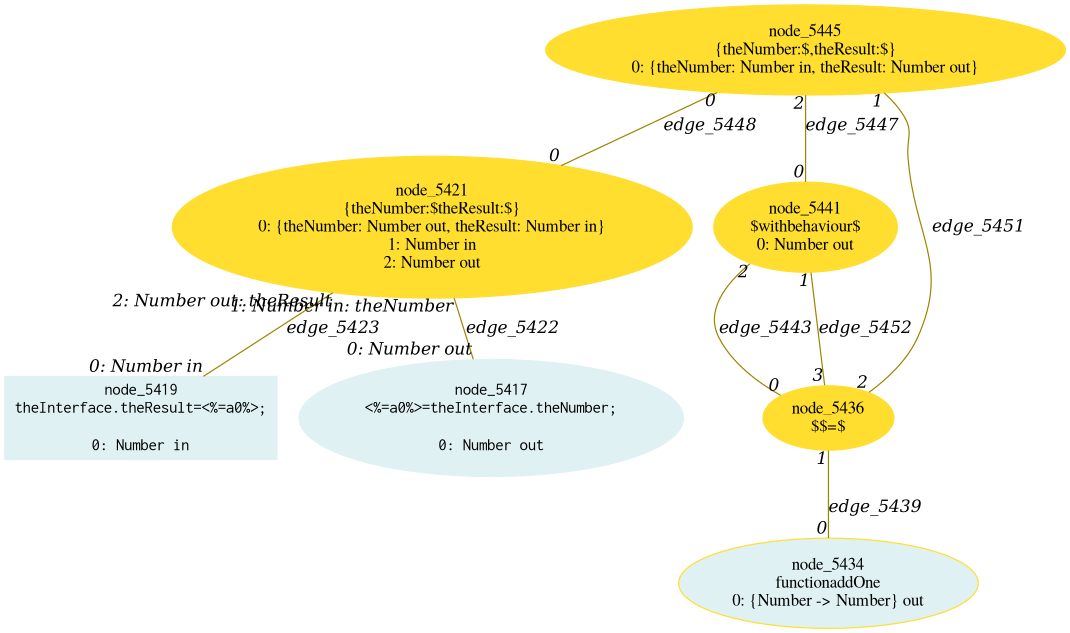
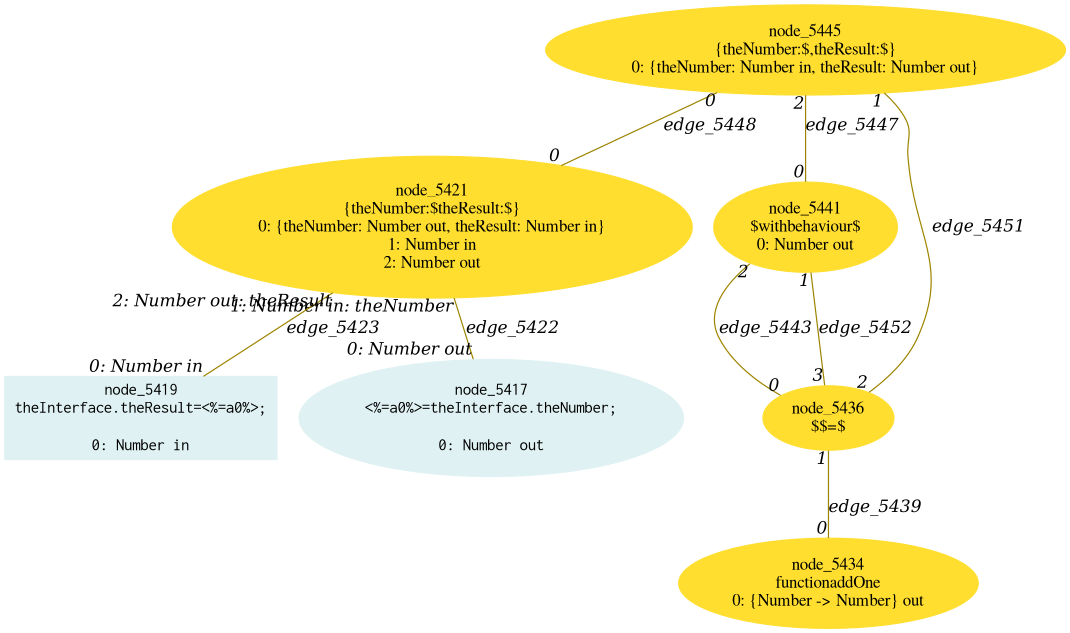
(828, 583) -> (828, 583)
